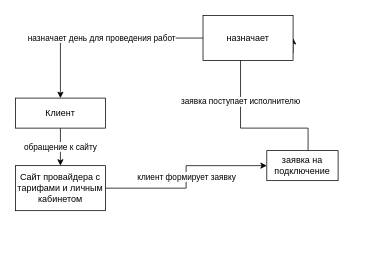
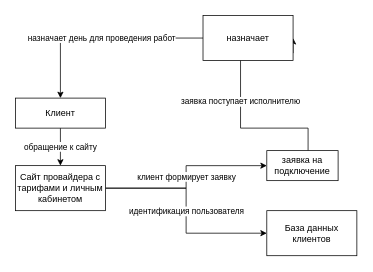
none -> (222, 233)
none -> (312, 233)
